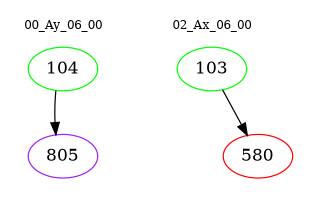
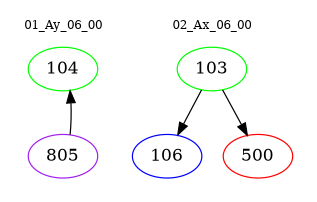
(64, 26) -> (64, 26)
(55, 107) -> (71, 119)
none -> (167, 156)
(258, 156) -> (258, 156)
